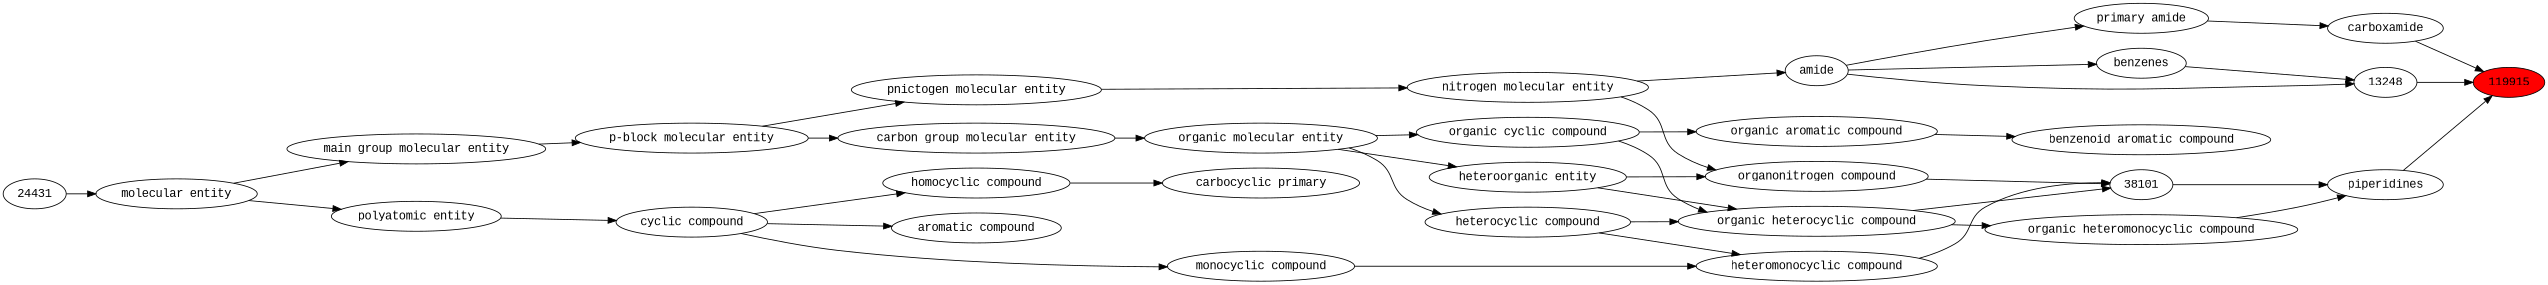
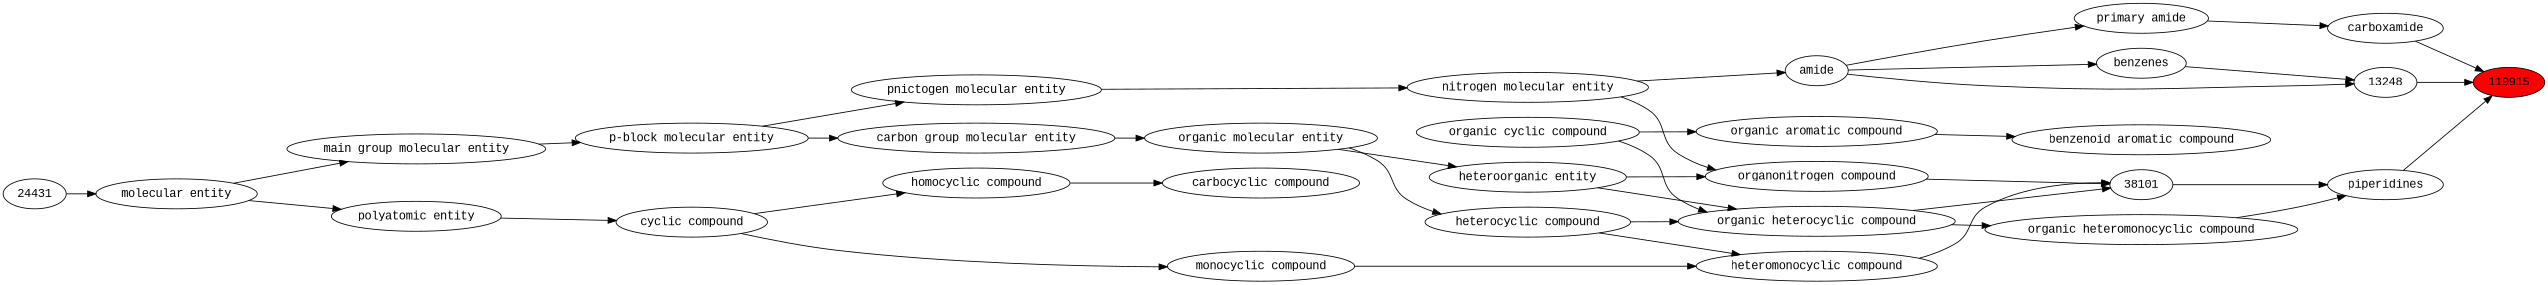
(1393, 135) -> none
(1261, 183) -> (1261, 183)
(976, 228) -> none
